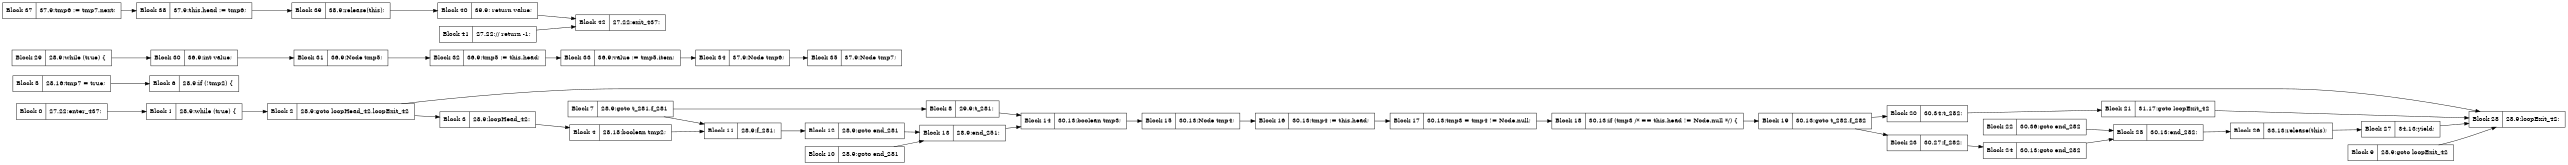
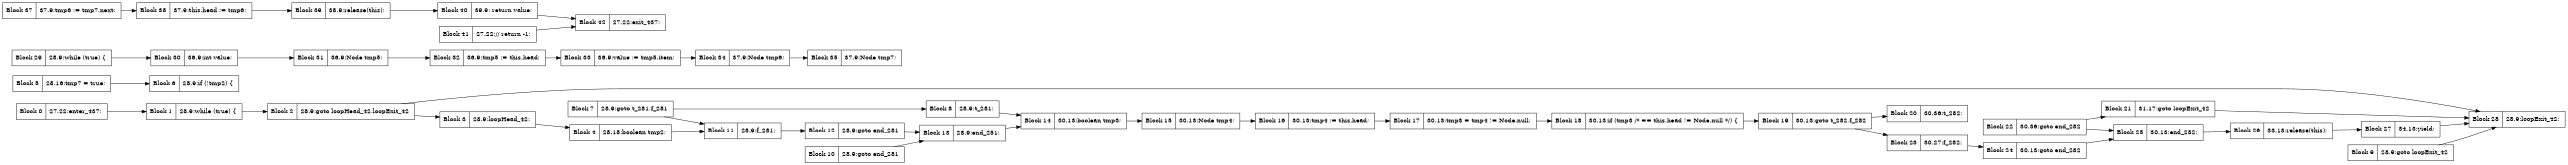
(977, 109) -> (977, 109)
(2033, 112) -> (2094, 118)
(1944, 114) -> (1944, 114)
